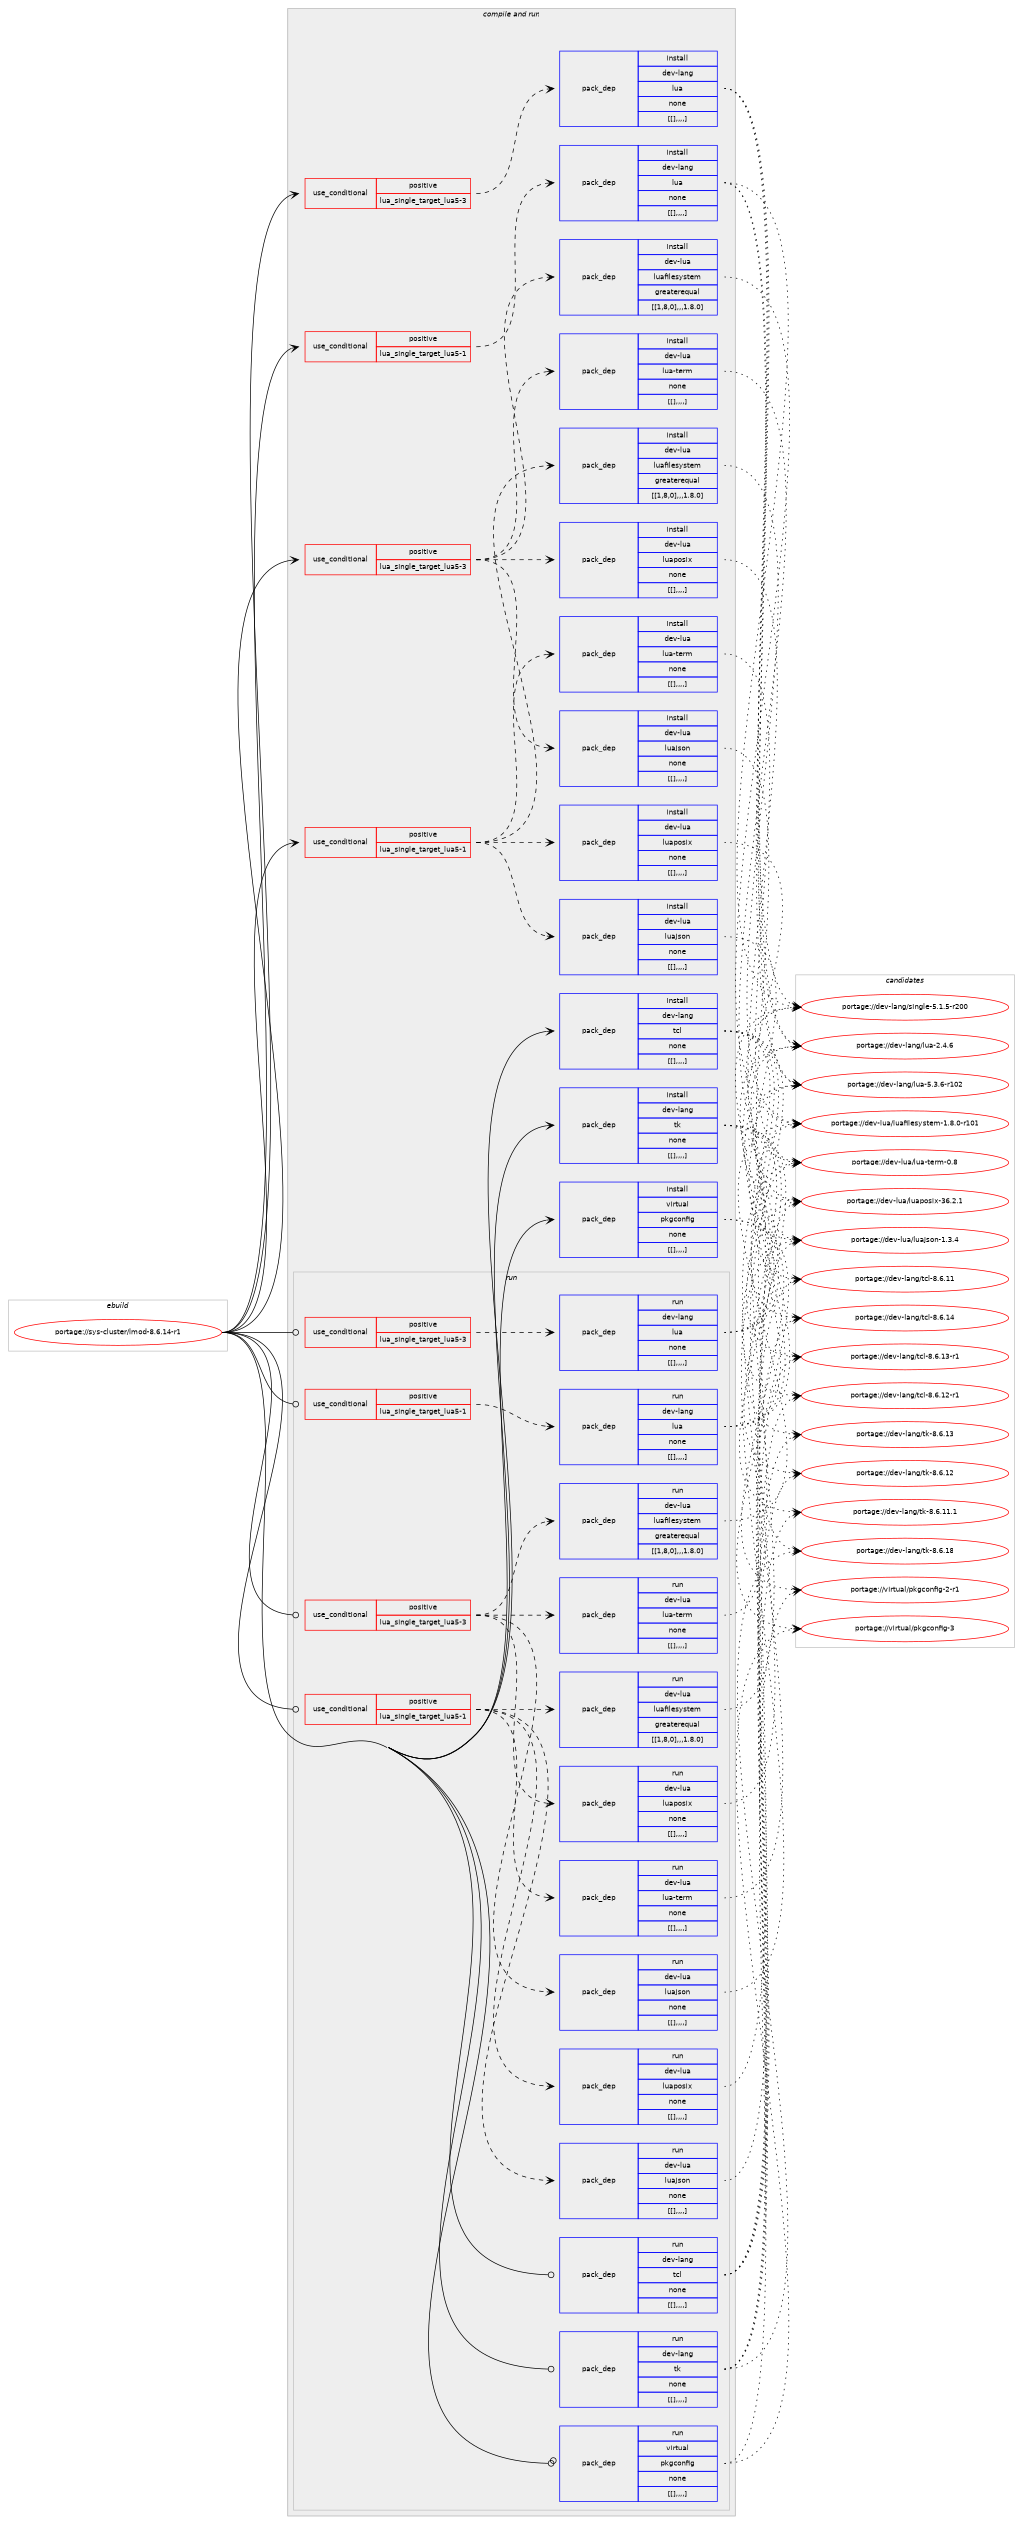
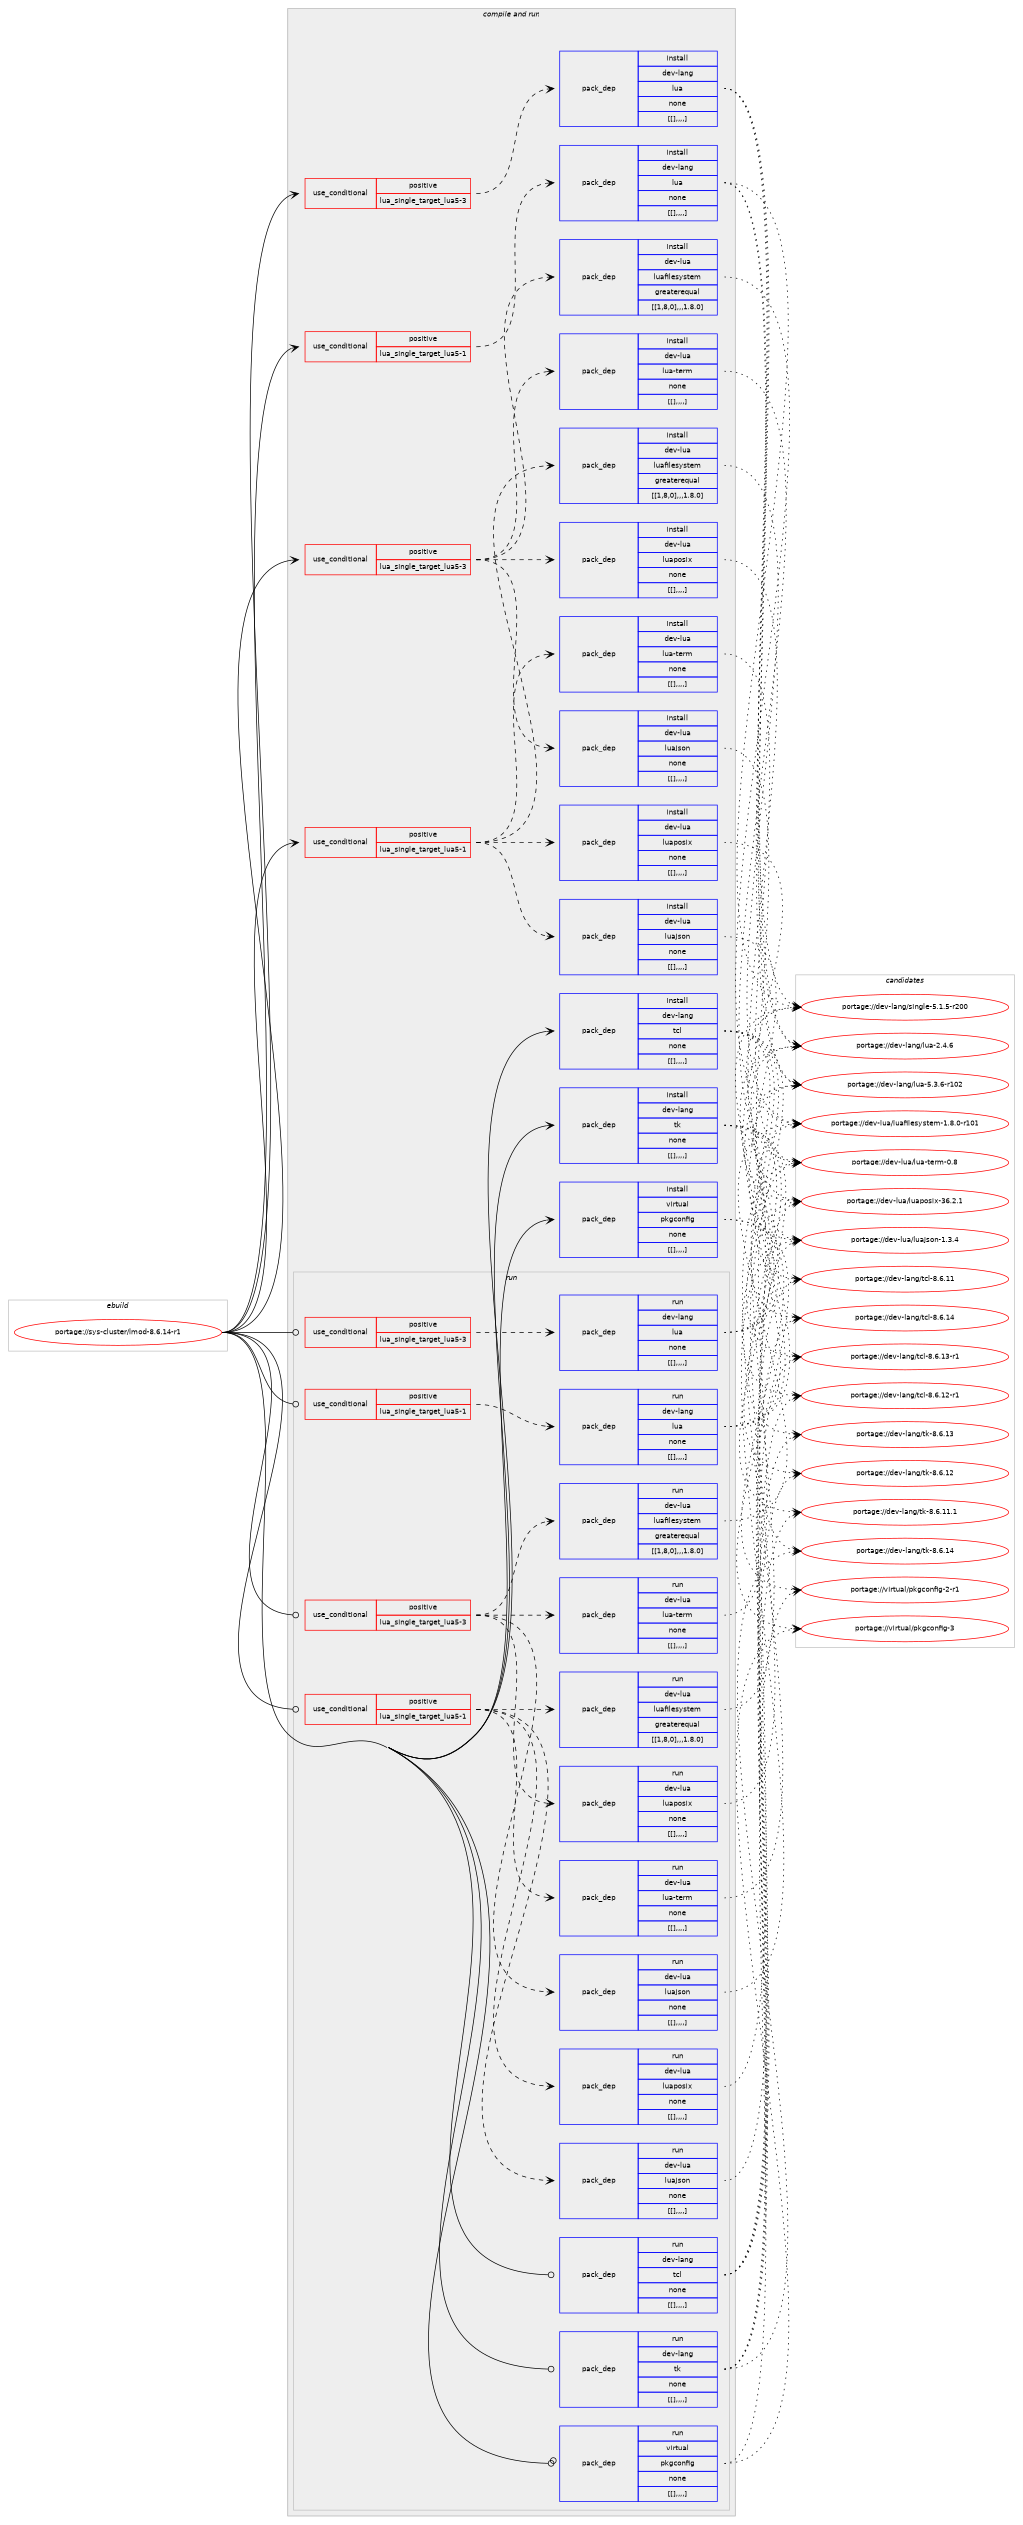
(905, 1551) -> (905, 1551)
